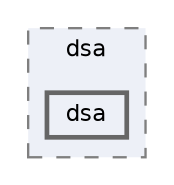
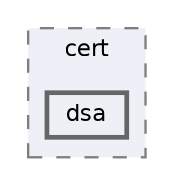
(87, 50) -> (87, 50)
